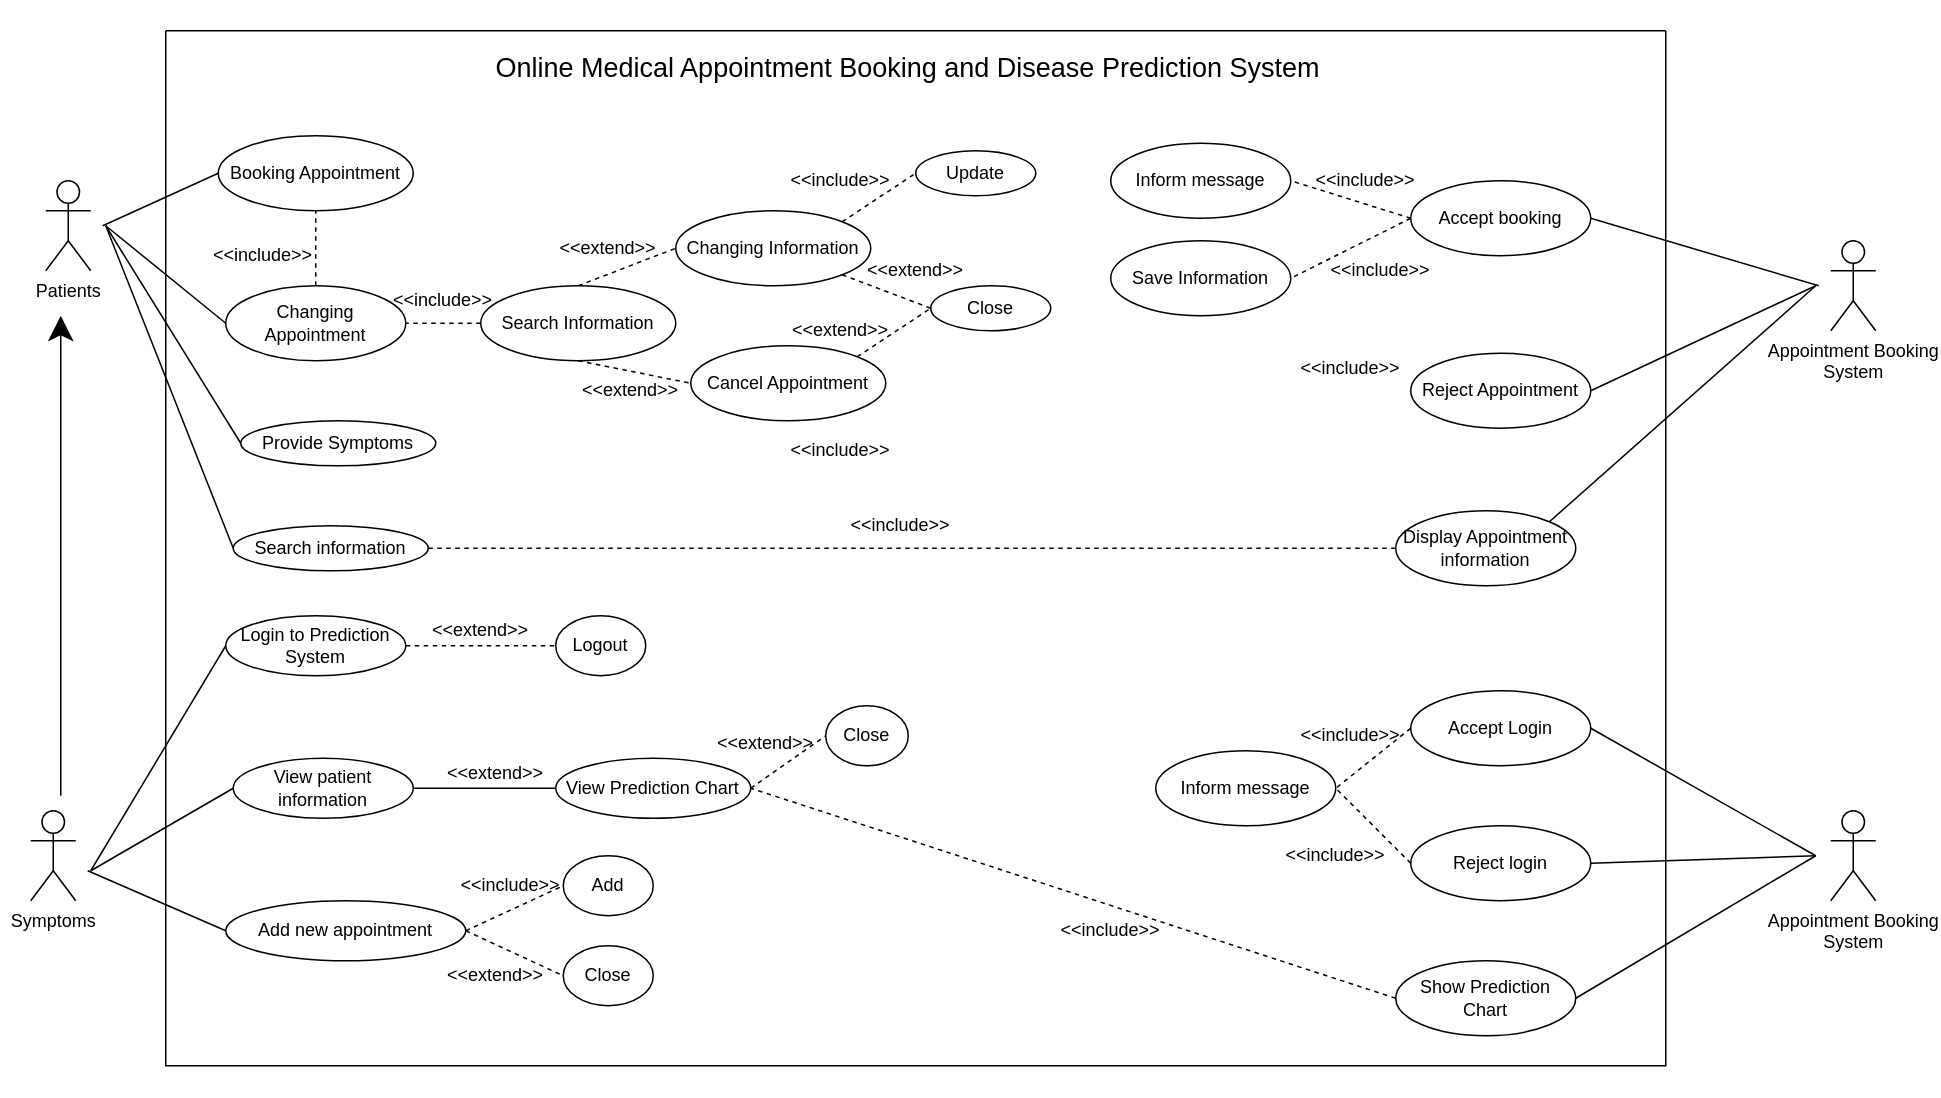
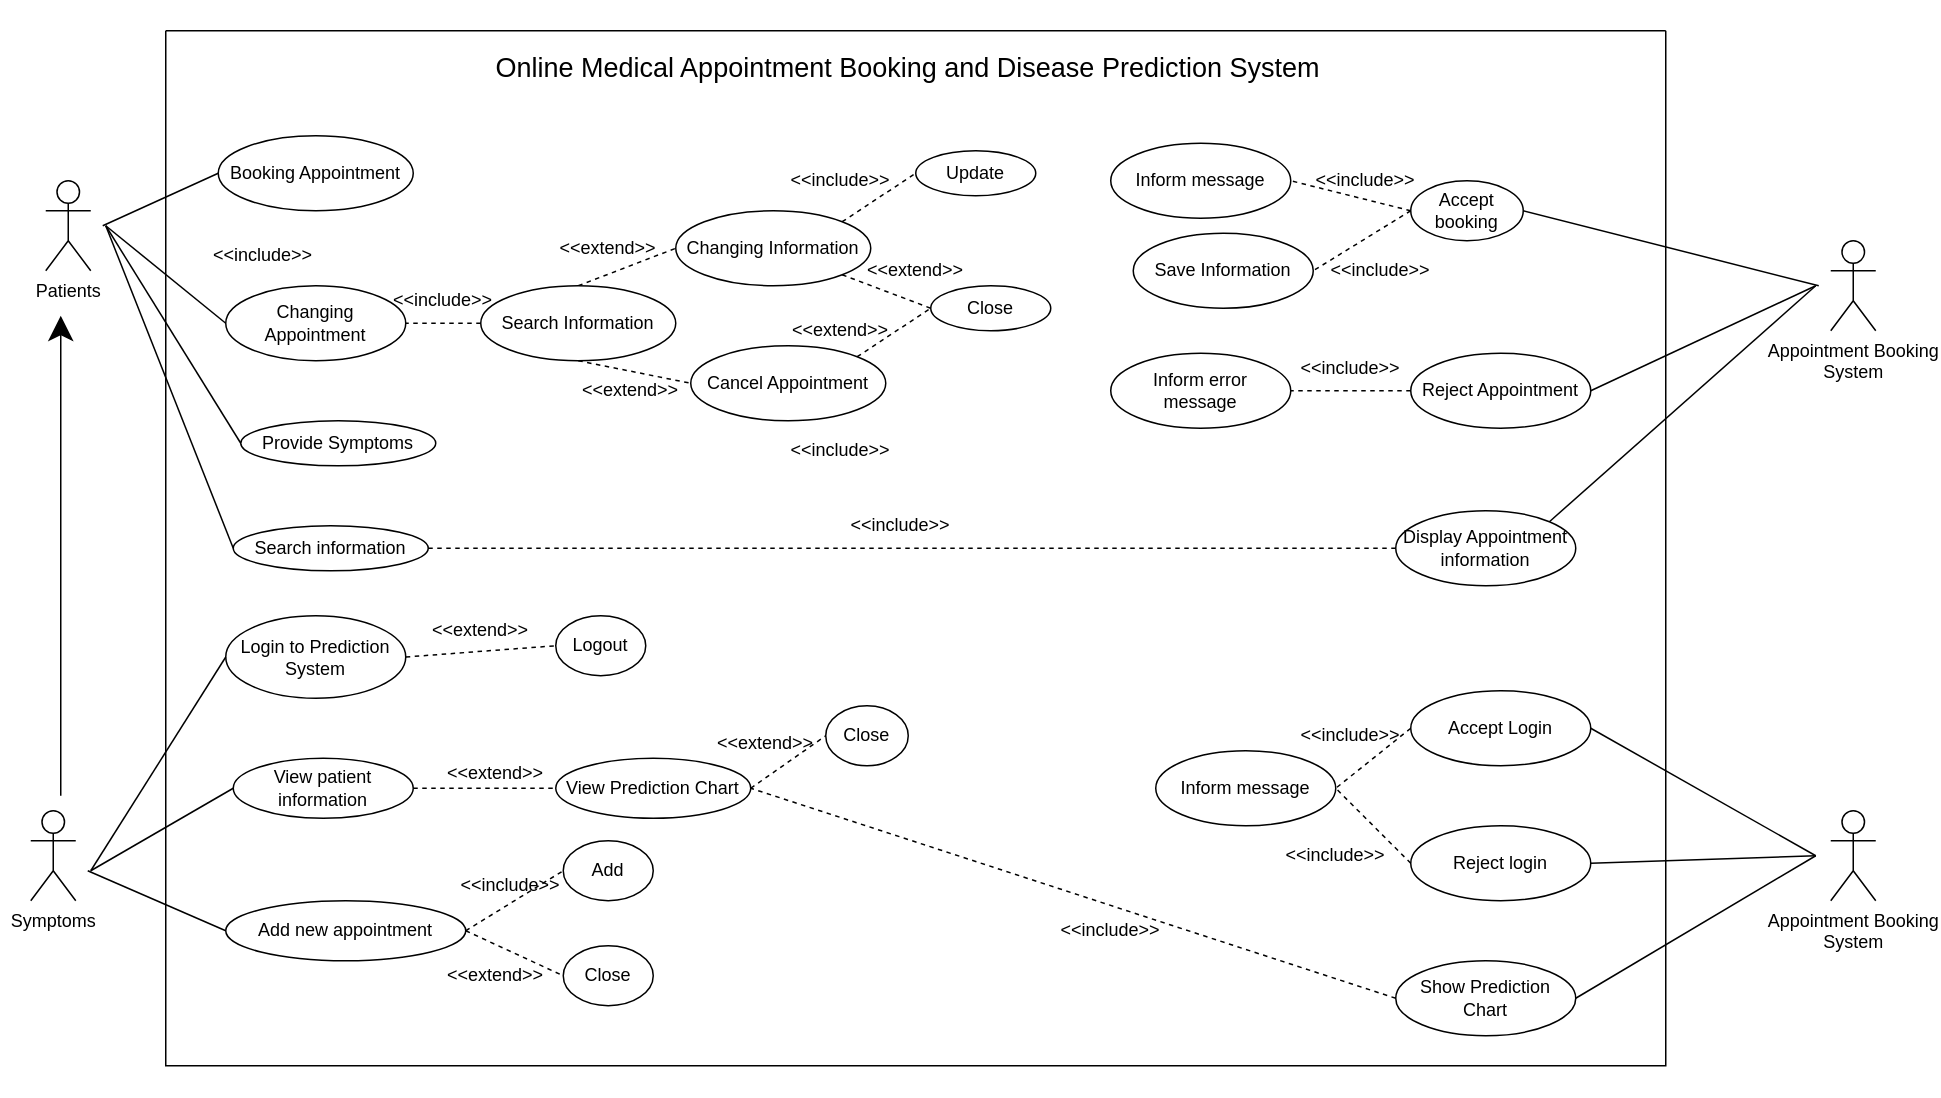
(1501, 218) -> (1467, 211)
(316, 249) -> none
(1201, 278) -> (1223, 271)
none -> (1201, 391)
none -> (1351, 391)
(316, 646) -> (316, 657)
(486, 788) -> (486, 788)
(608, 886) -> (608, 871)
